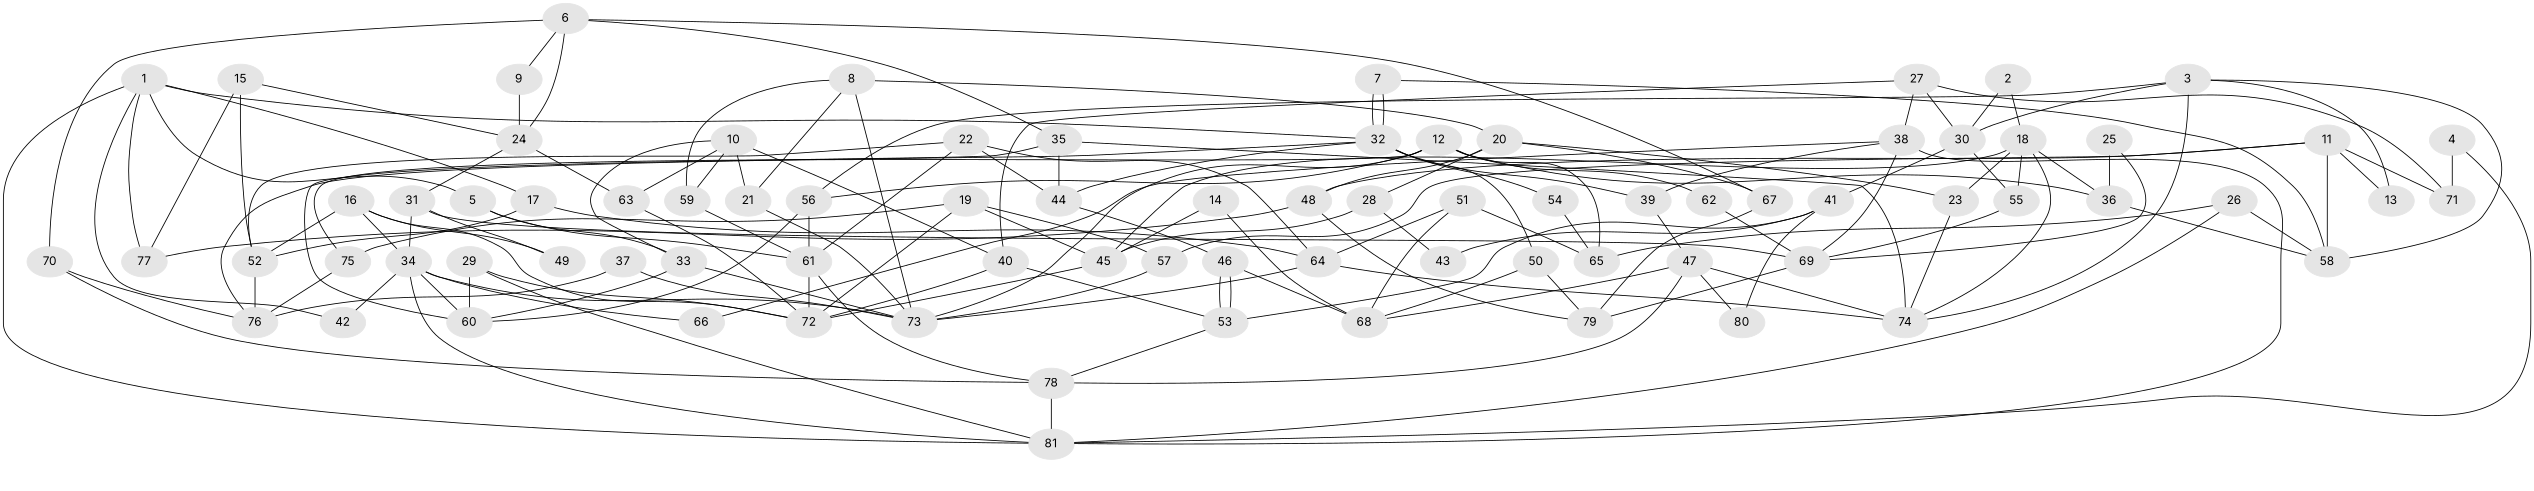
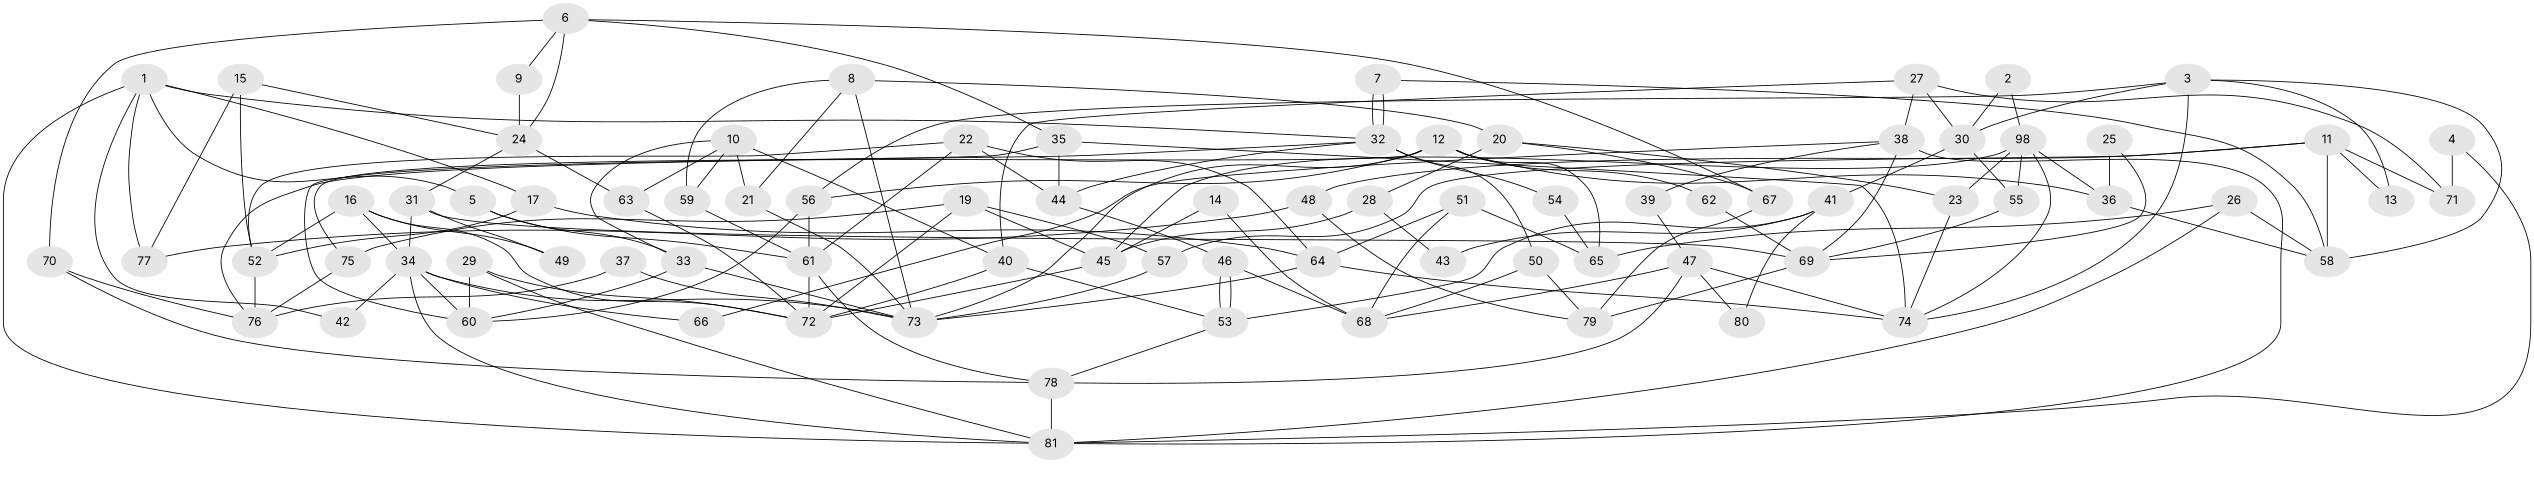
(2023, 140) -> (2023, 140)
(1404, 171) -> none
(1528, 177) -> none
